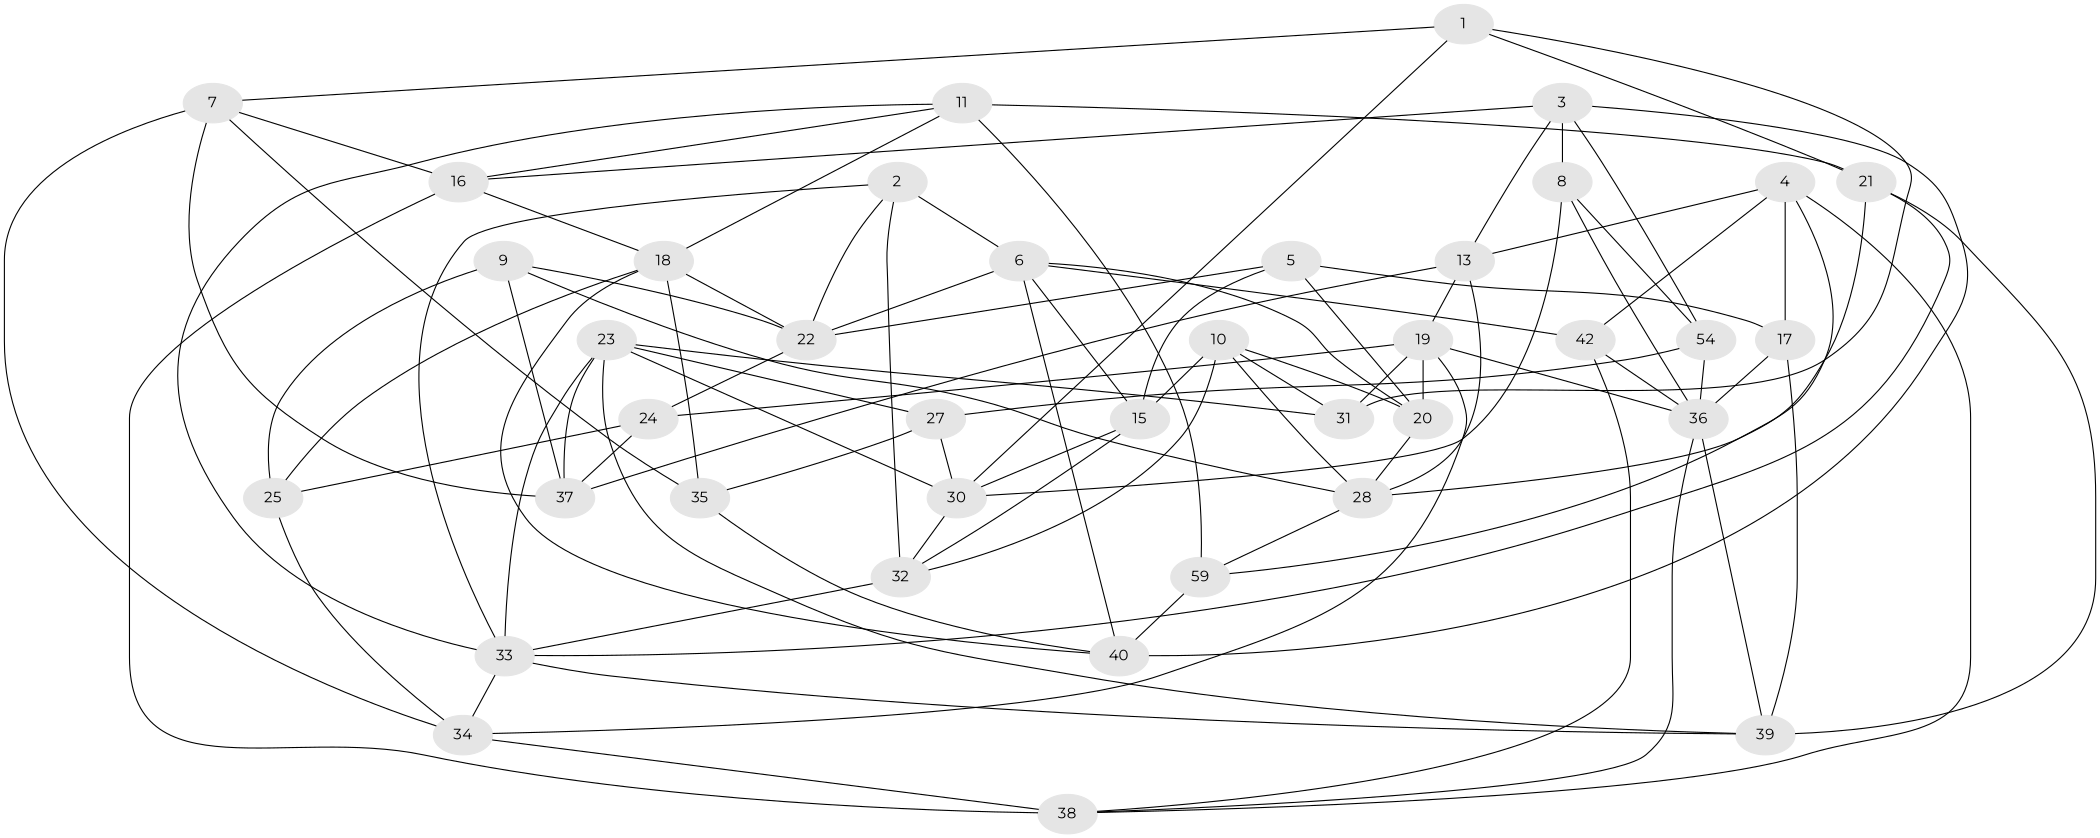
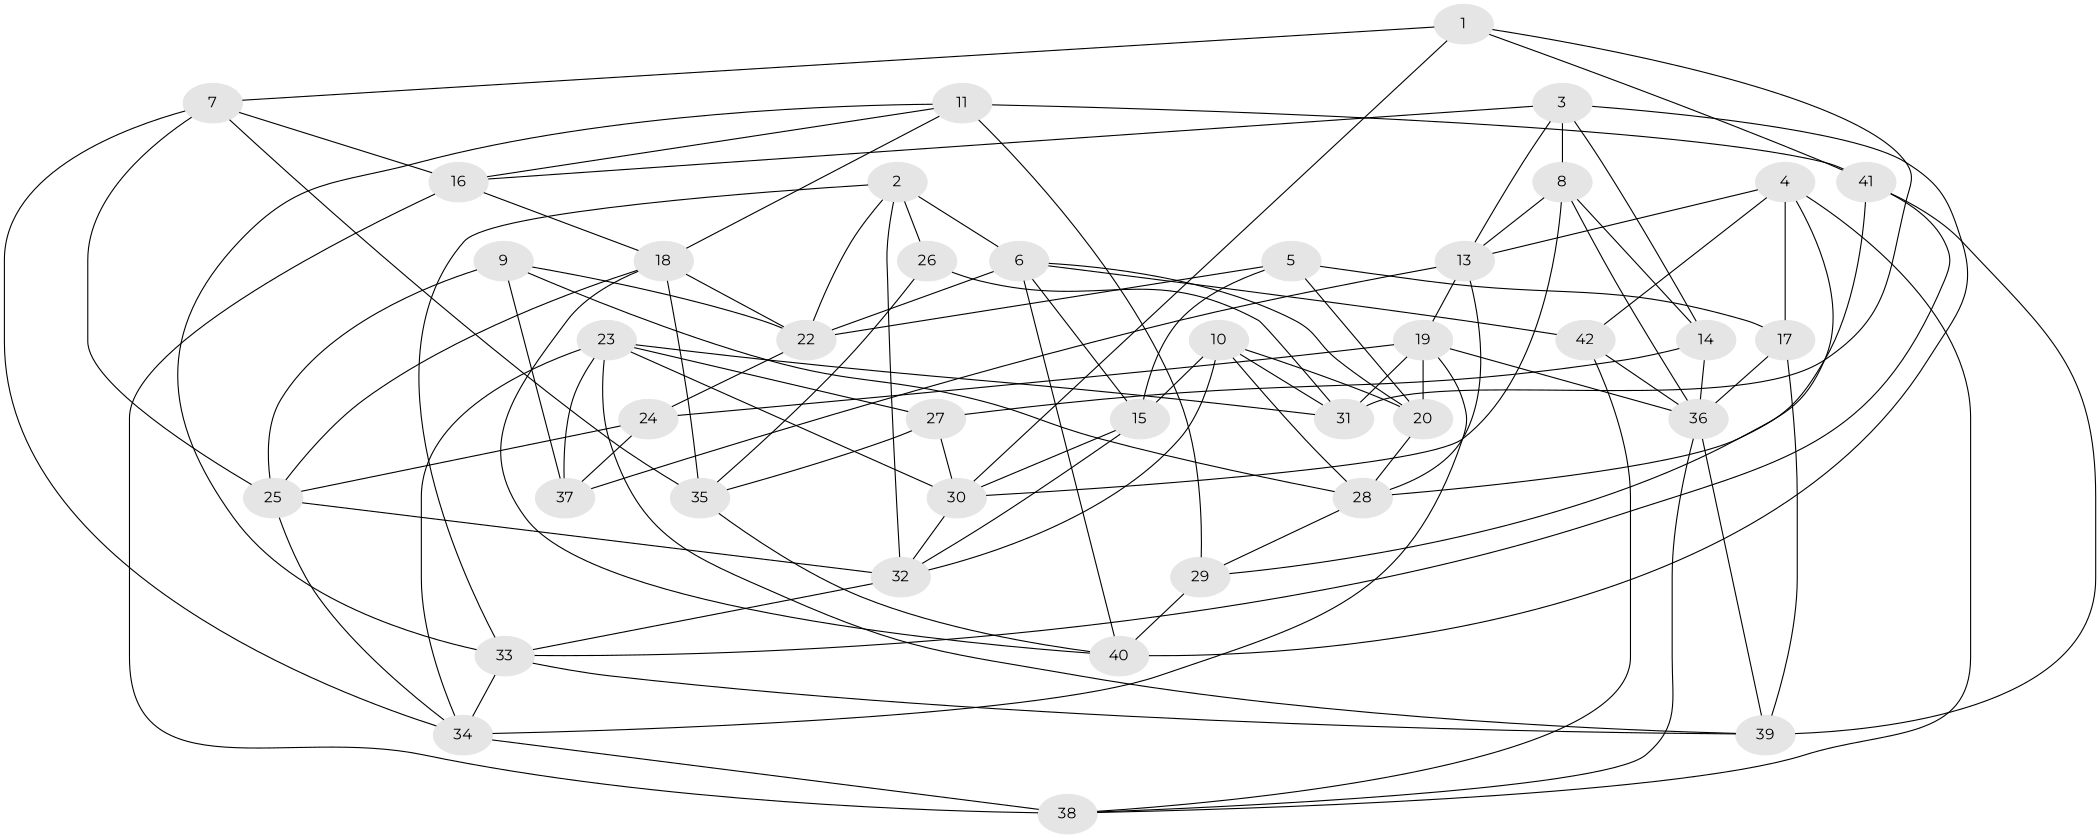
(1866, 182) -> (1866, 182)
none -> (1514, 222)
none -> (927, 261)
(1706, 340) -> (1706, 340)
(264, 396) -> (88, 320)
(523, 488) -> (422, 494)
none -> (587, 538)
(1200, 577) -> (1200, 577)
